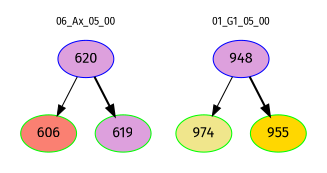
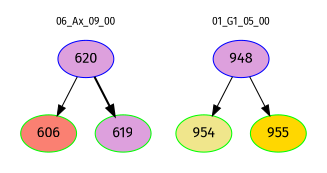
(86, 22) -> (86, 22)
(257, 92) -> (257, 92)
(204, 133) -> (204, 133)
